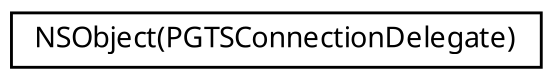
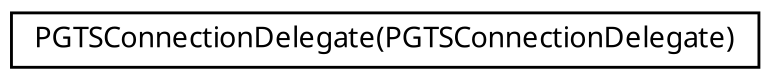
(276, 40) -> (385, 40)
